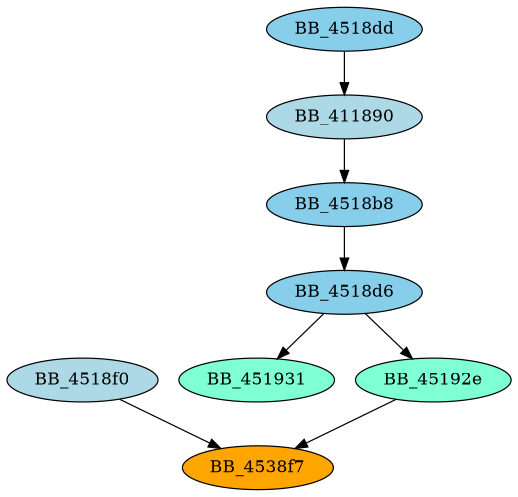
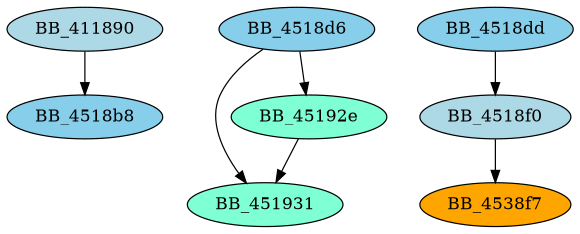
(344, 67) -> (495, 67)
(344, 243) -> none
(351, 421) -> (290, 155)
